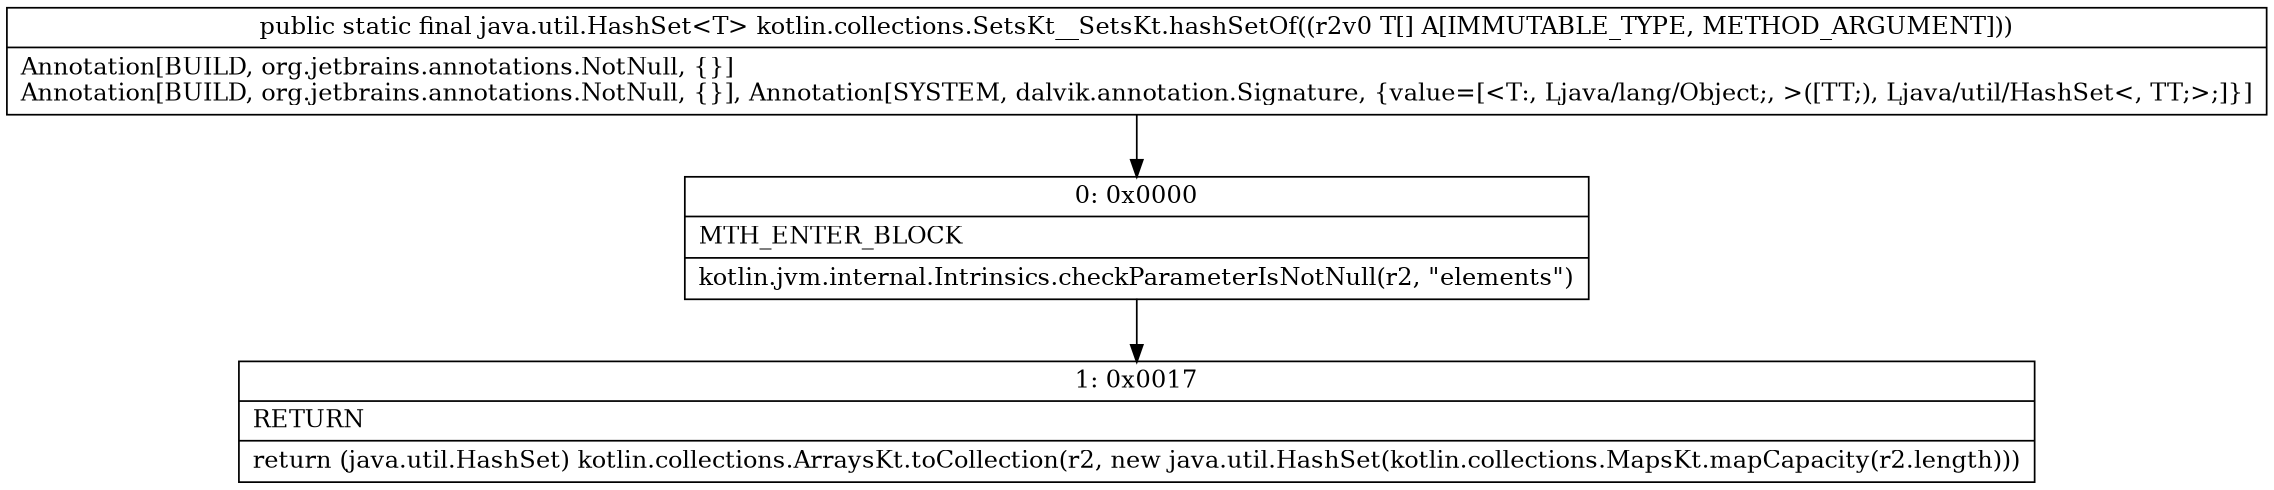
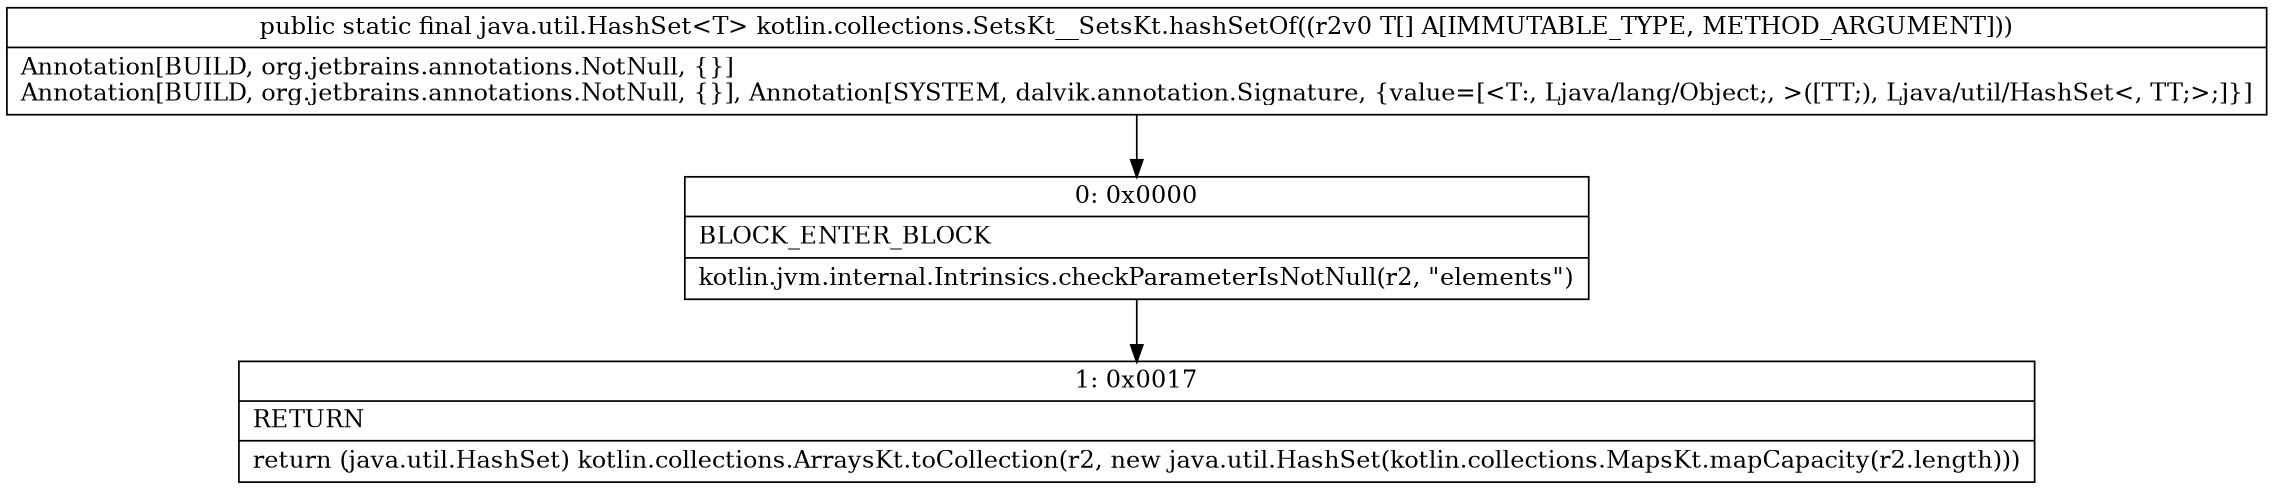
(831, 236) -> (845, 236)
